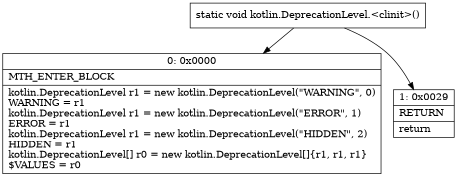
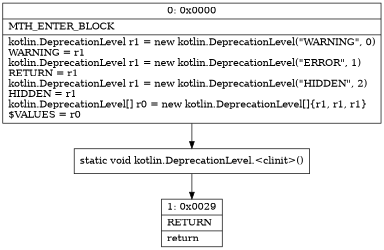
(281, 38) -> (192, 132)
(40, 124) -> (43, 74)
